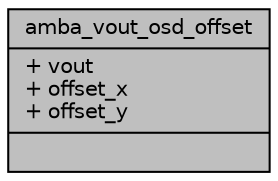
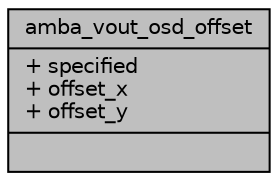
(60, 67) -> (81, 67)
